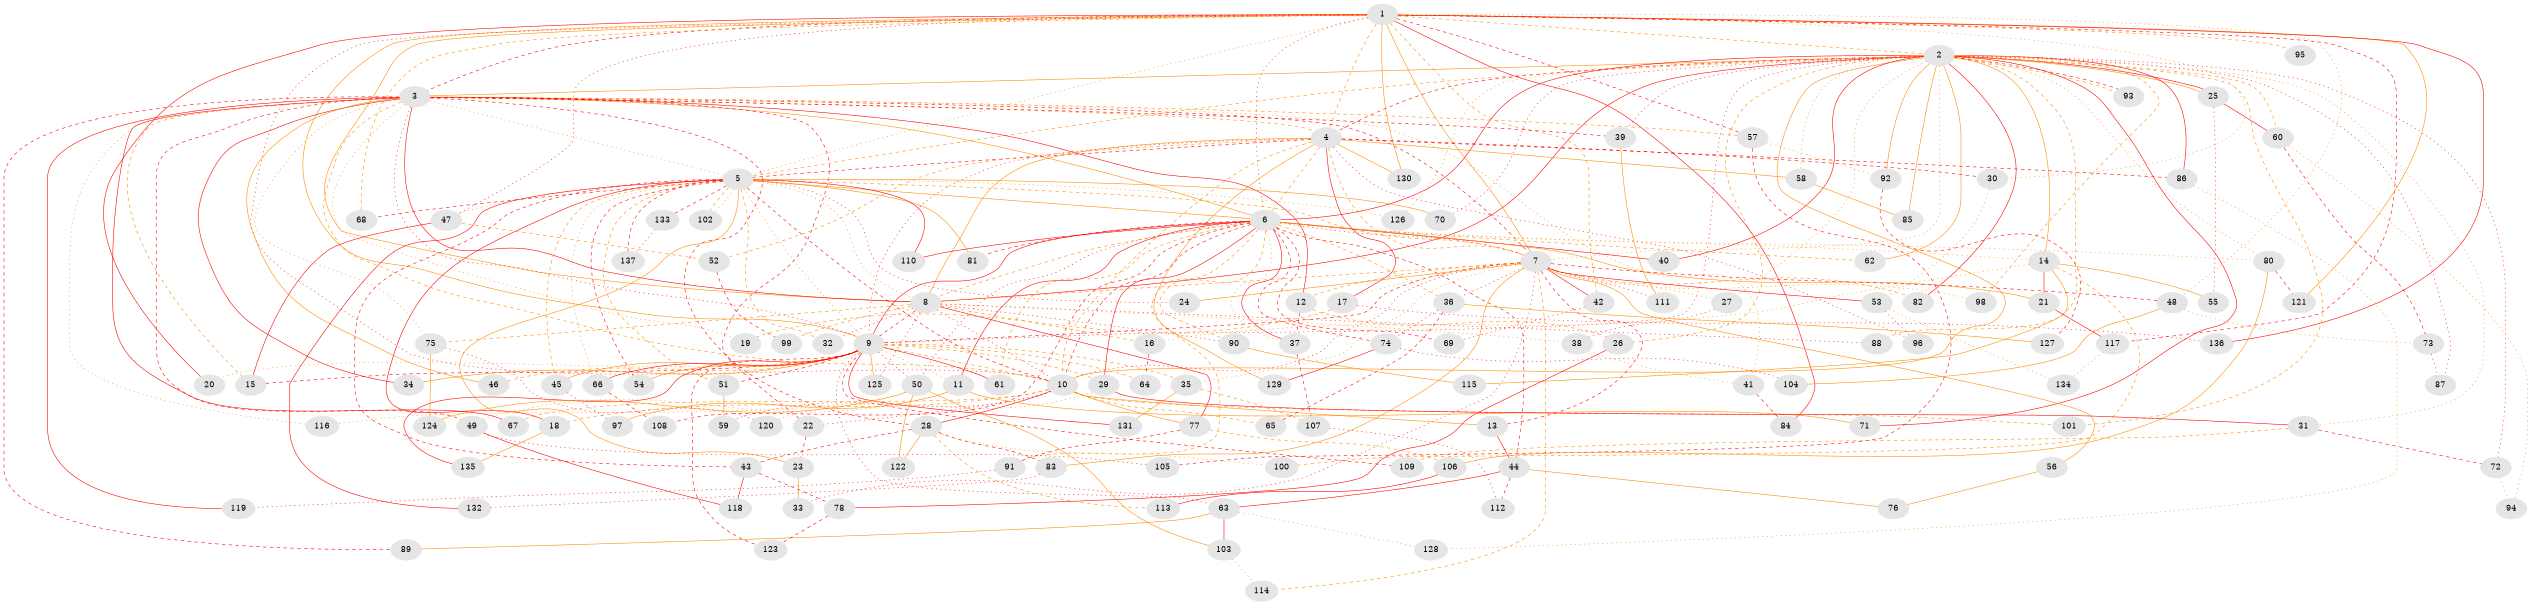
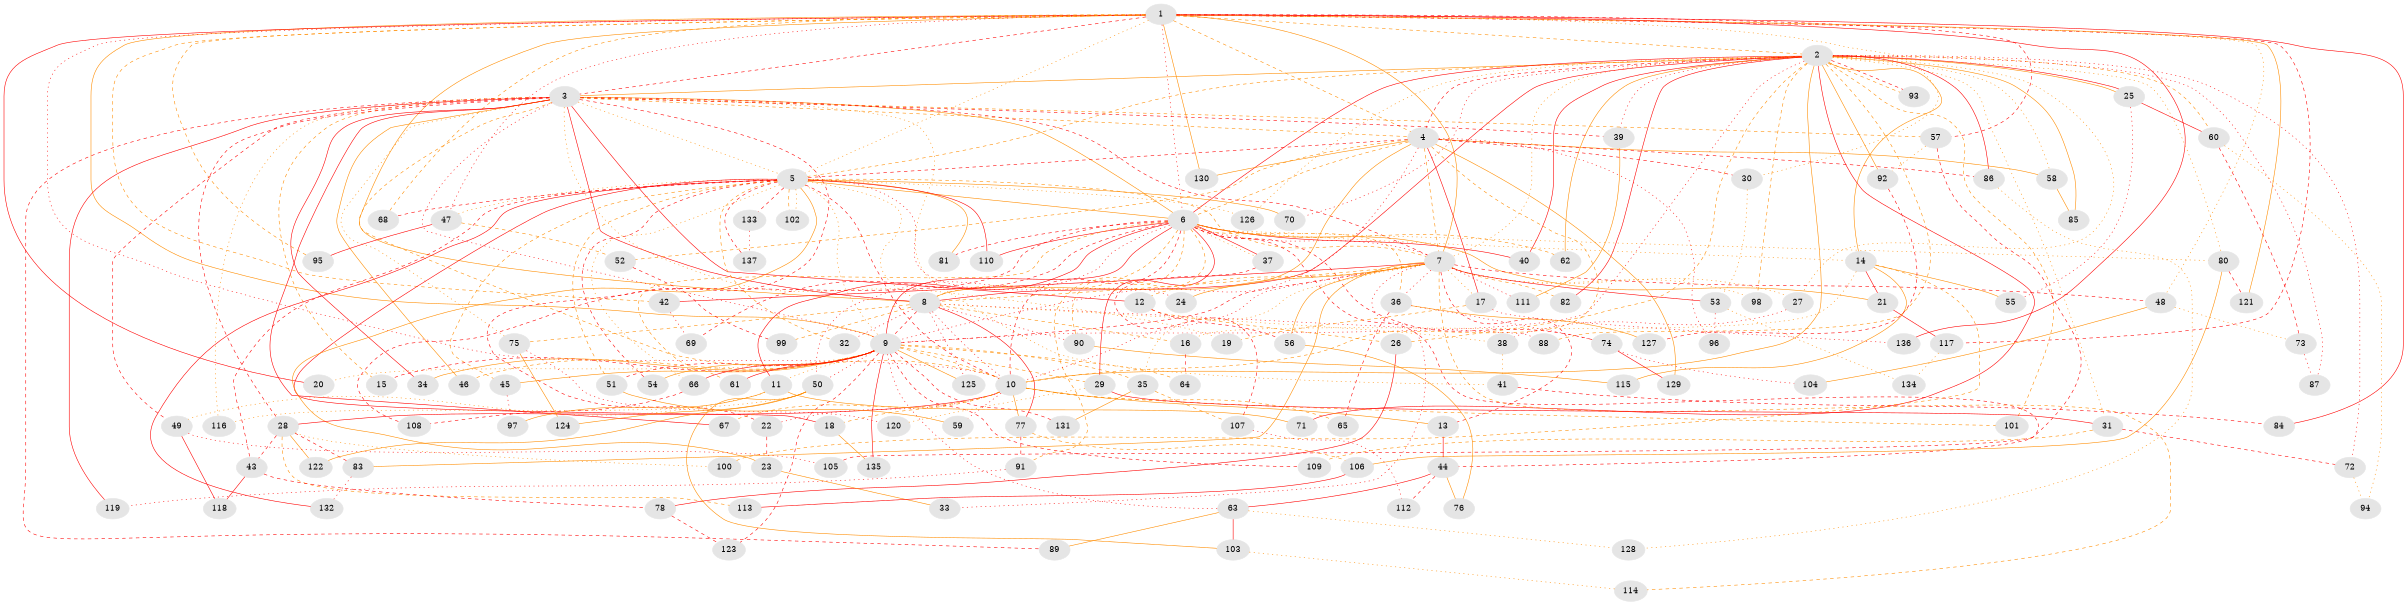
(318, 259) -> (386, 237)
(1298, 323) -> (1214, 324)
(995, 415) -> (974, 405)
